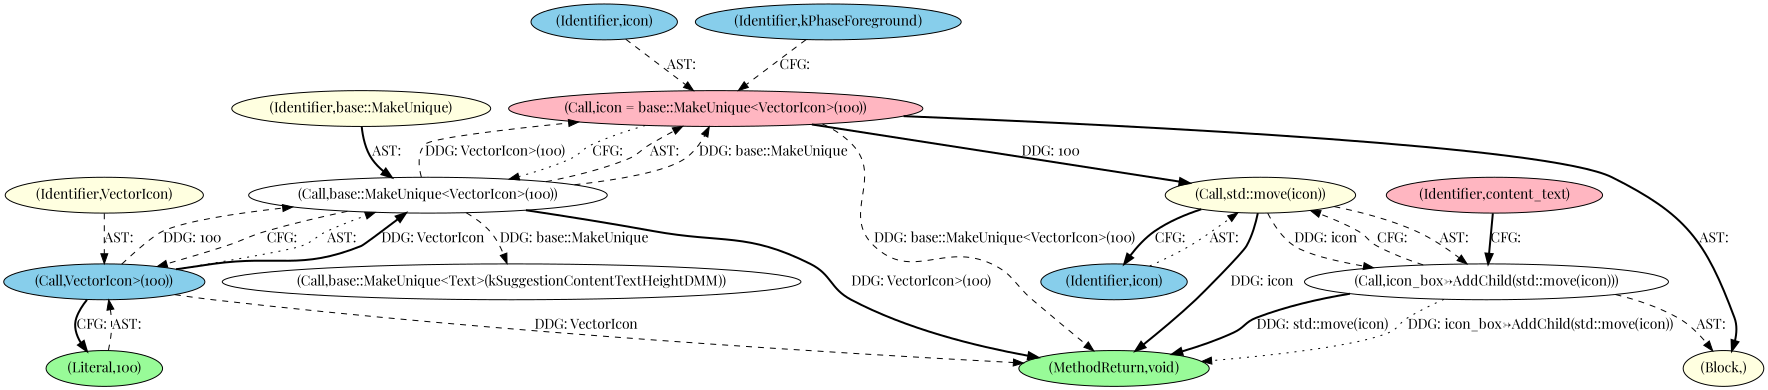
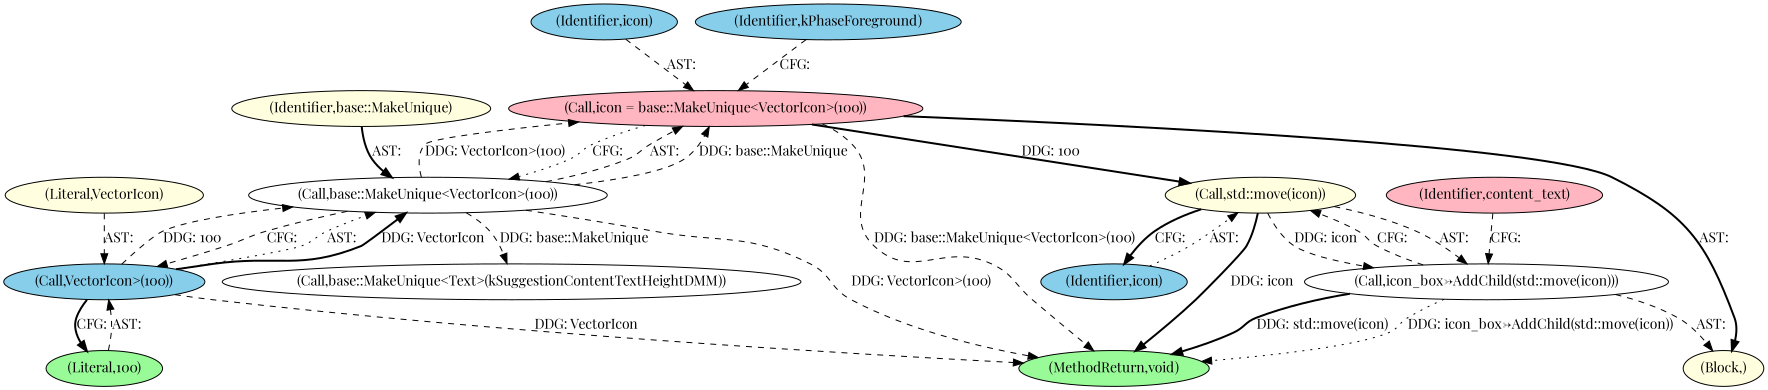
(104, 195) -> (104, 195)
(1491, 234) -> (1491, 234)
(788, 254) -> (788, 254)
